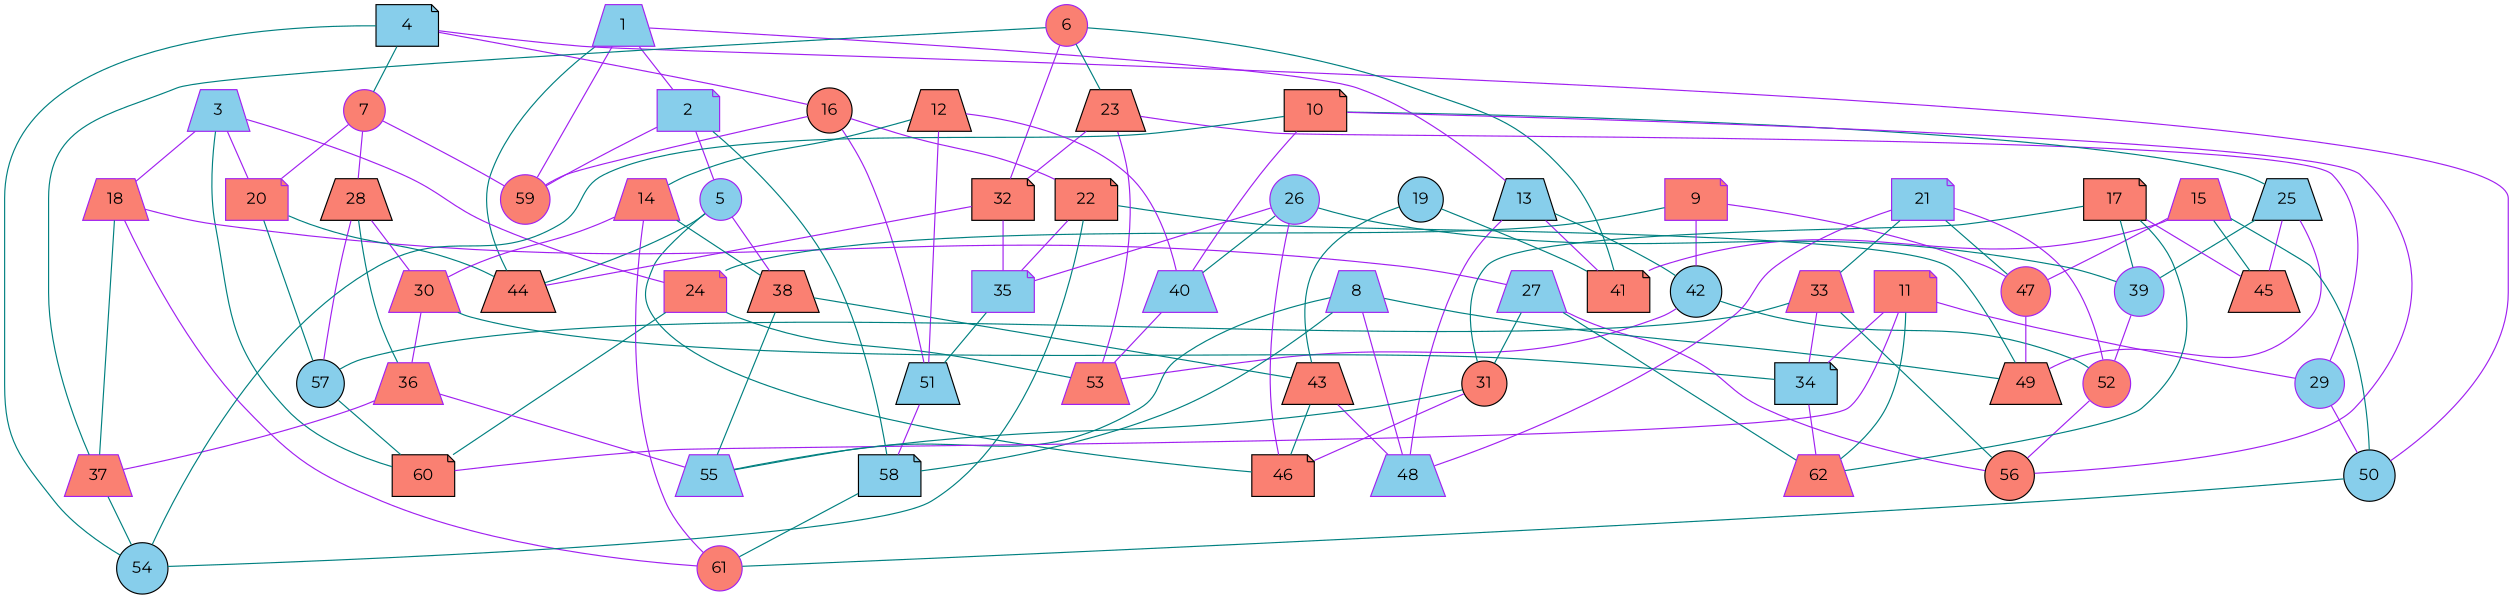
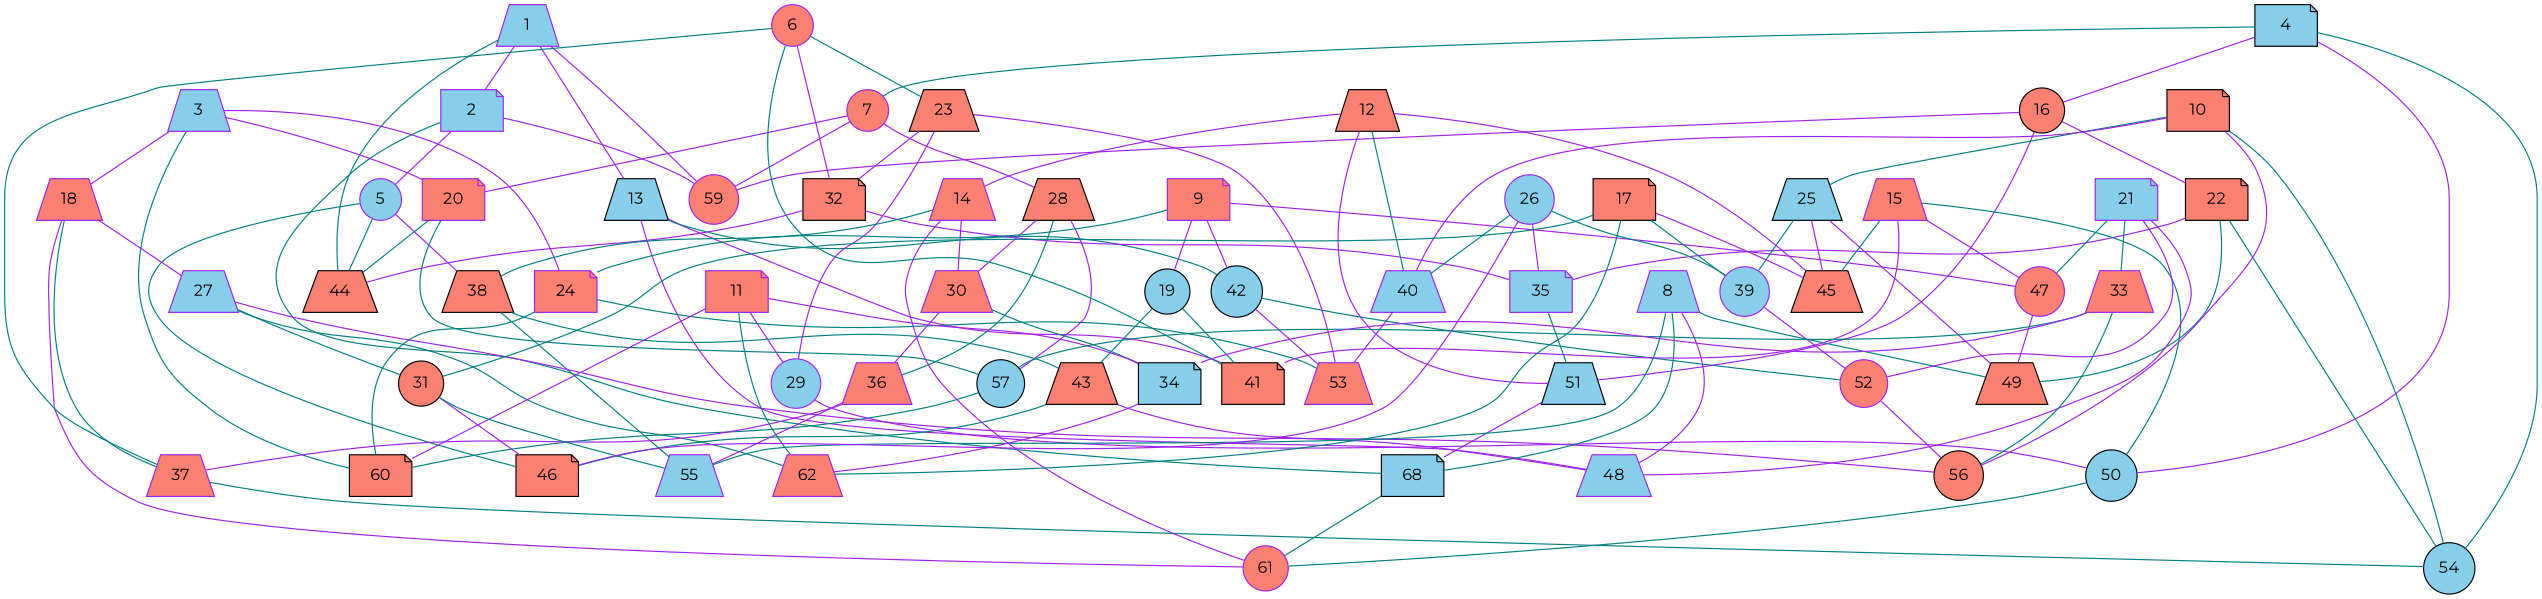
(782, 149) -> (1169, 137)
(1101, 155) -> (1388, 201)
none -> (1615, 156)
none -> (1181, 253)
(890, 476) -> (1413, 476)
